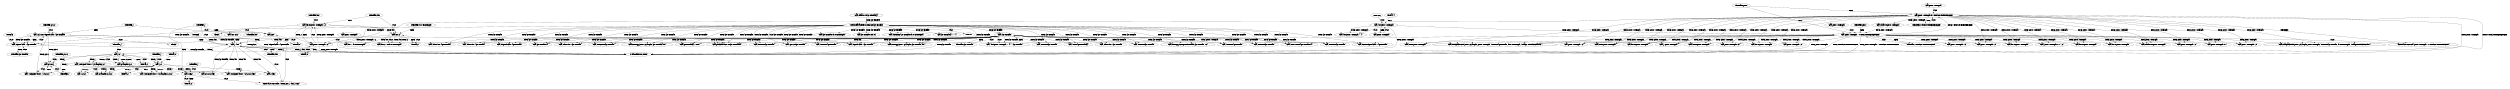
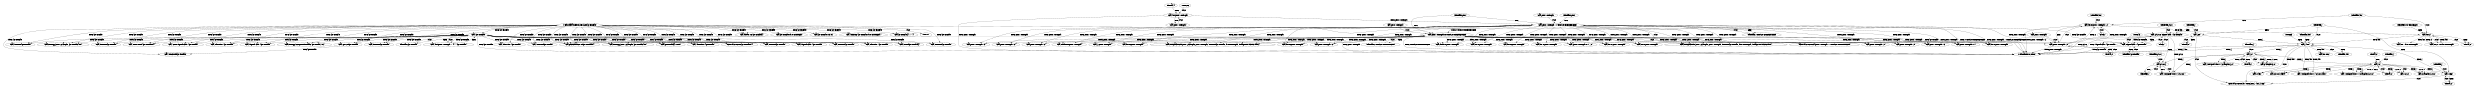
(866, 20) -> (708, 28)
(1875, 30) -> (1494, 29)
(2285, 30) -> (1653, 40)
(776, 35) -> (406, 35)
(1351, 35) -> none
(806, 38) -> (265, 51)
(209, 39) -> (2314, 49)
none -> (1695, 39)
(858, 40) -> (390, 40)
(540, 45) -> (740, 45)
(53, 50) -> (2170, 50)
(221, 59) -> (2420, 59)
(208, 74) -> (2277, 74)
